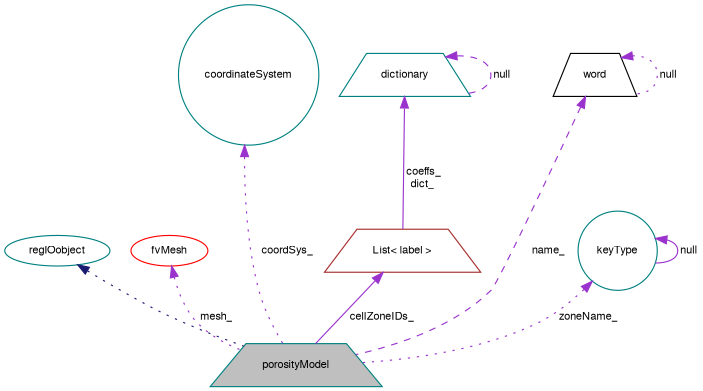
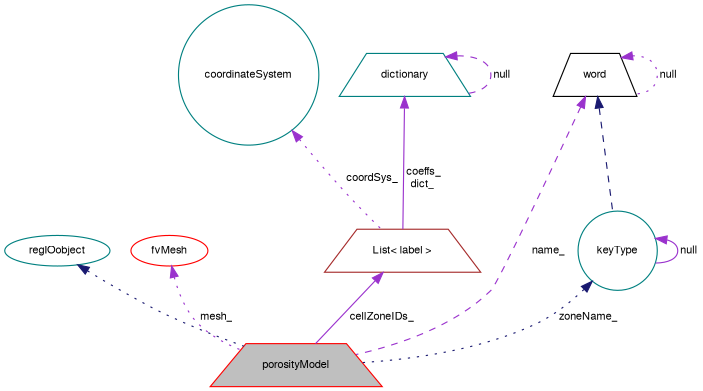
none -> (606, 160)
(251, 253) -> (339, 185)
(480, 344) -> (480, 344)
(296, 365) -> (296, 365)
